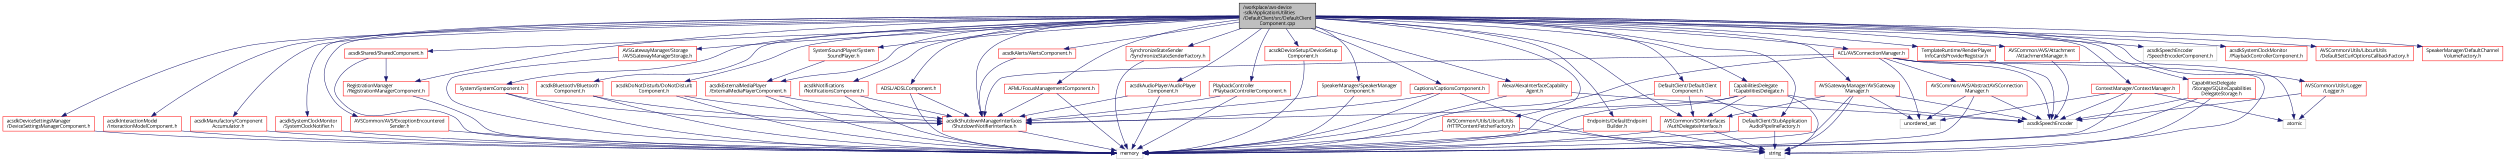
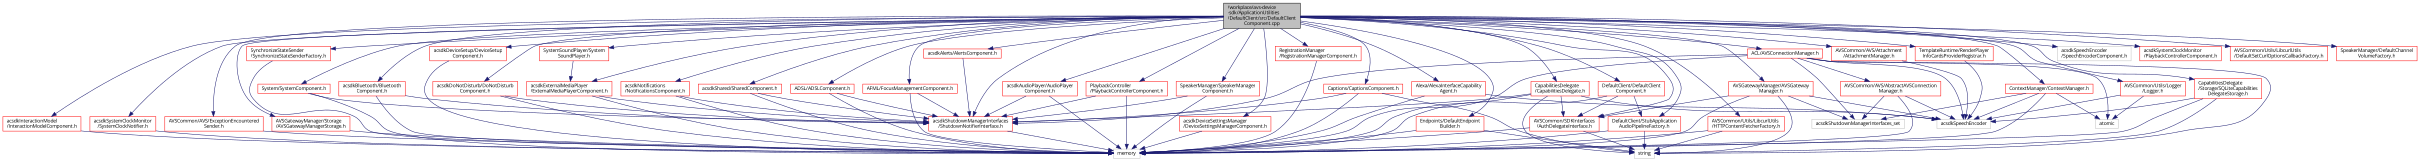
(386, 67) -> (841, 107)
(229, 124) -> none
(1920, 124) -> (1858, 124)
